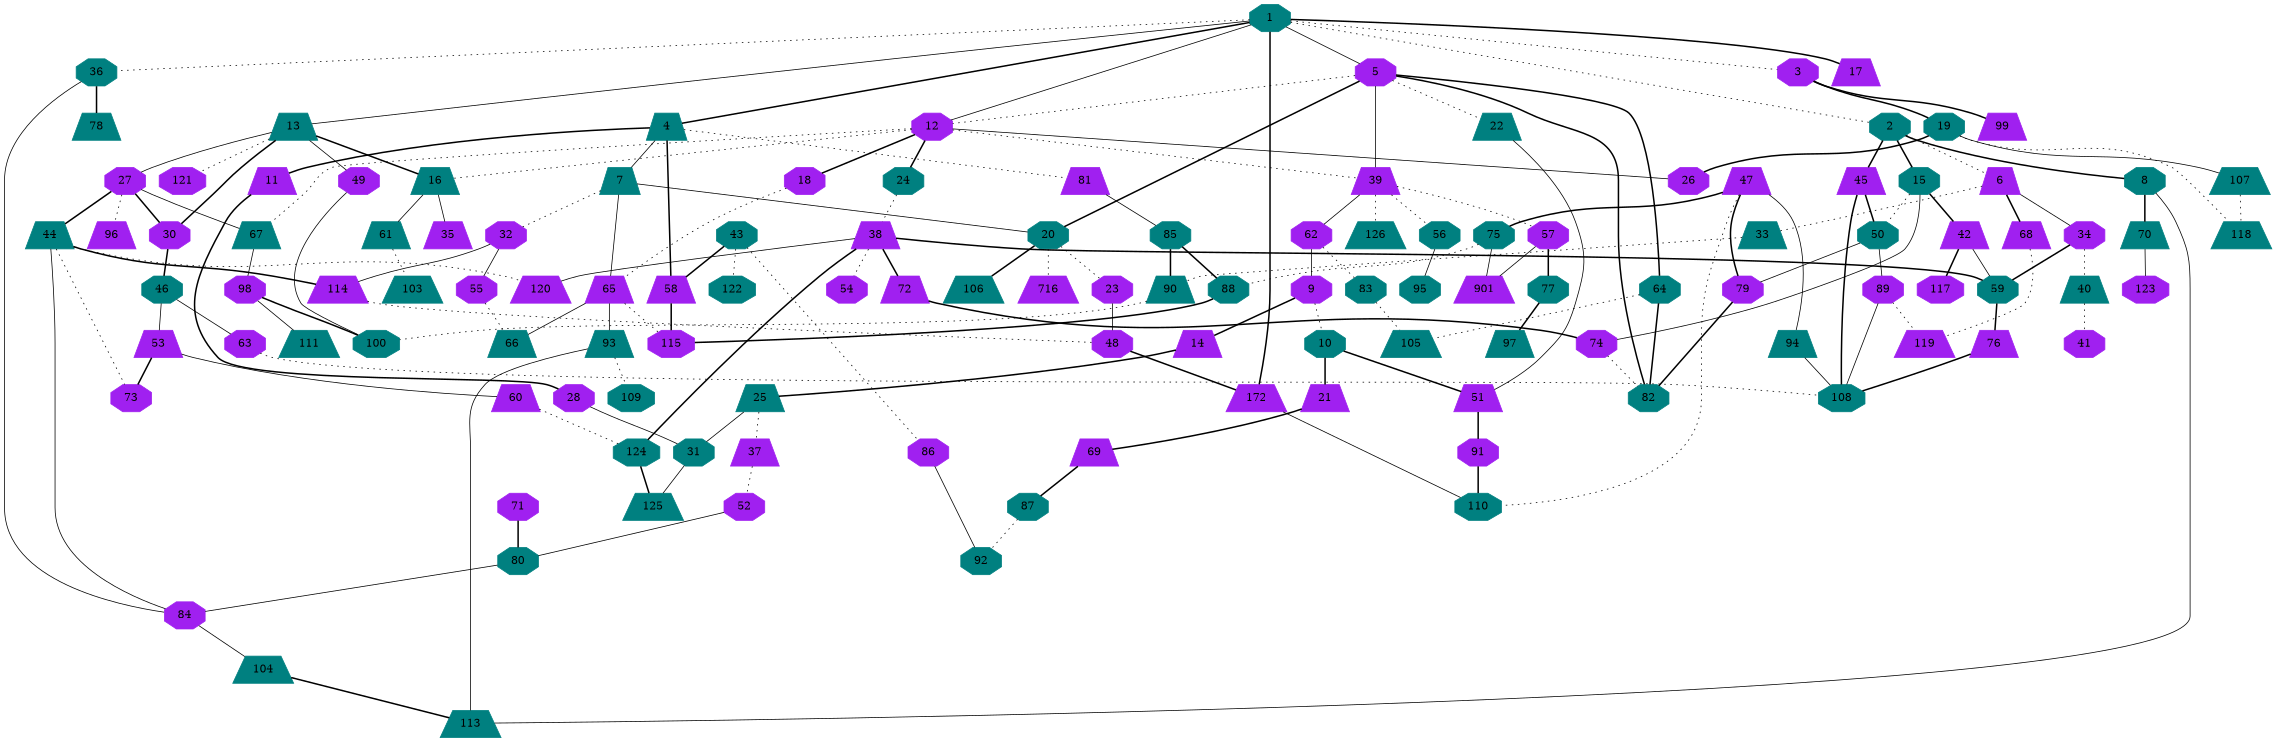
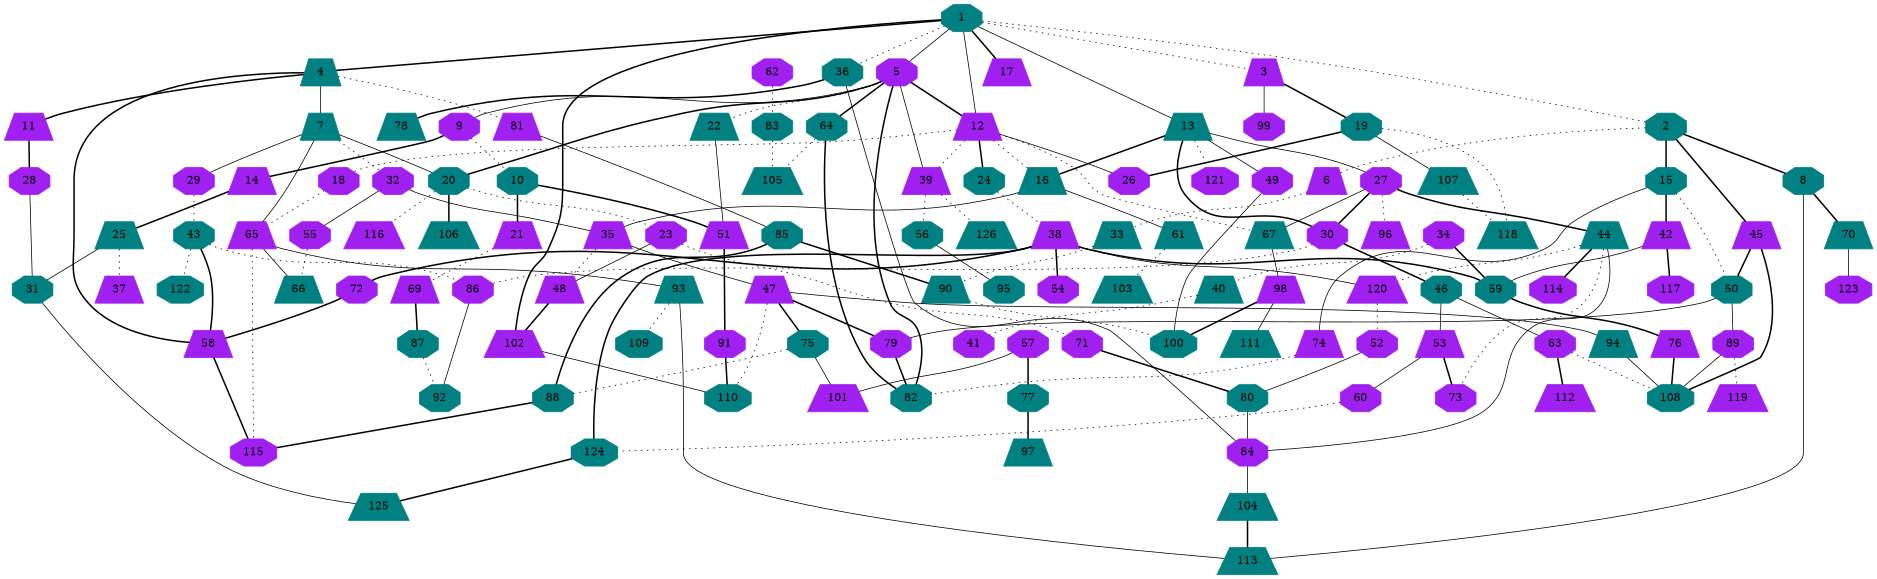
(1798, 72) -> (1264, 72)
(1154, 100) -> (936, 99)
(1900, 100) -> (1264, 100)
(932, 127) -> (978, 127)
(2002, 127) -> (1264, 127)
(861, 157) -> (655, 146)
none -> (194, 181)
(1465, 204) -> none
(1342, 210) -> none
(2045, 210) -> none
(2026, 235) -> none
(438, 261) -> (499, 213)
(861, 263) -> (1057, 263)
(1311, 263) -> (709, 101)
none -> (944, 269)
none -> (712, 273)
(245, 290) -> (1281, 290)
(338, 290) -> (1553, 290)
(905, 290) -> (357, 290)
(1048, 290) -> (374, 235)
(1484, 290) -> (838, 398)
none -> (853, 293)
(1252, 324) -> (284, 320)
(784, 329) -> (584, 263)
(1112, 344) -> (560, 290)
(1597, 344) -> (1319, 344)
(516, 398) -> (1361, 398)
(1256, 398) -> (514, 344)
none -> (1565, 398)
(1208, 433) -> (462, 265)
(750, 480) -> (1377, 317)
